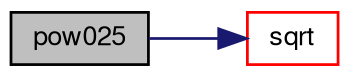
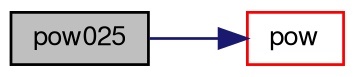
(293, 38) -> (295, 38)
